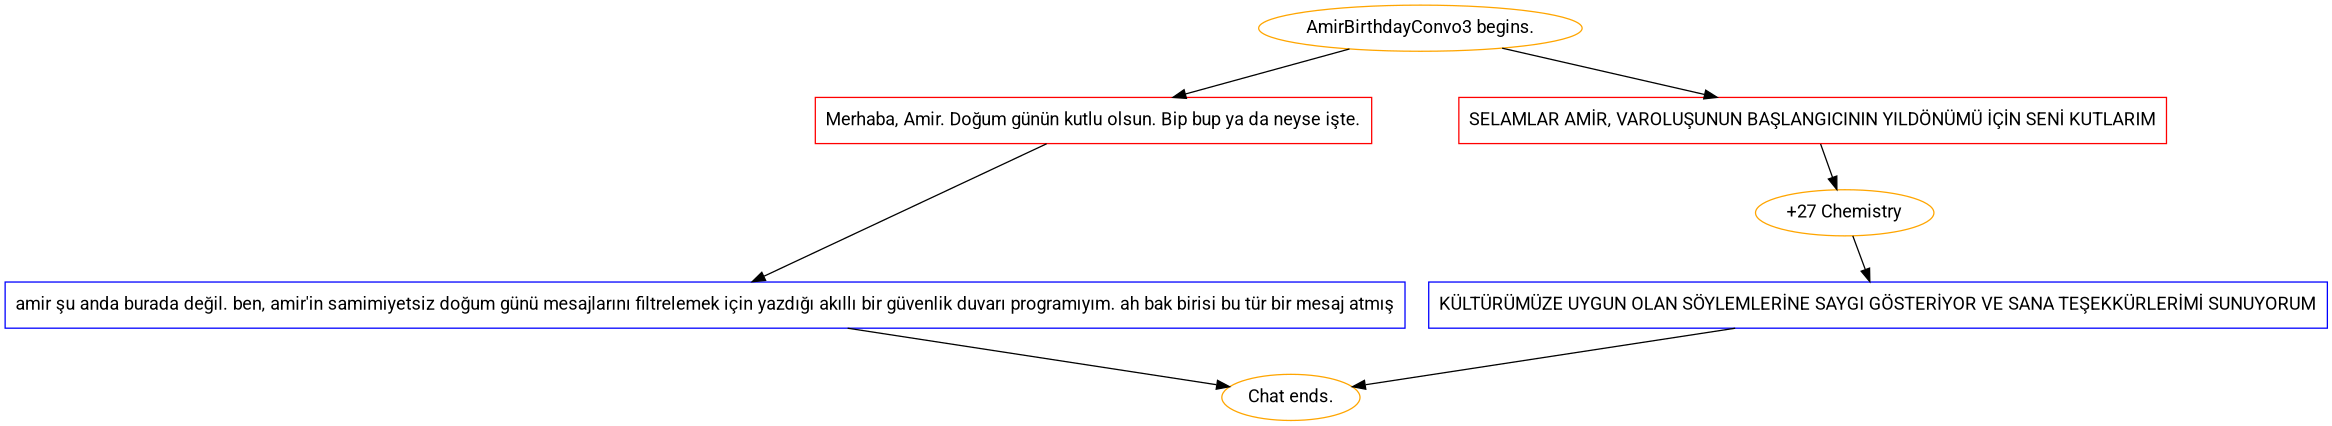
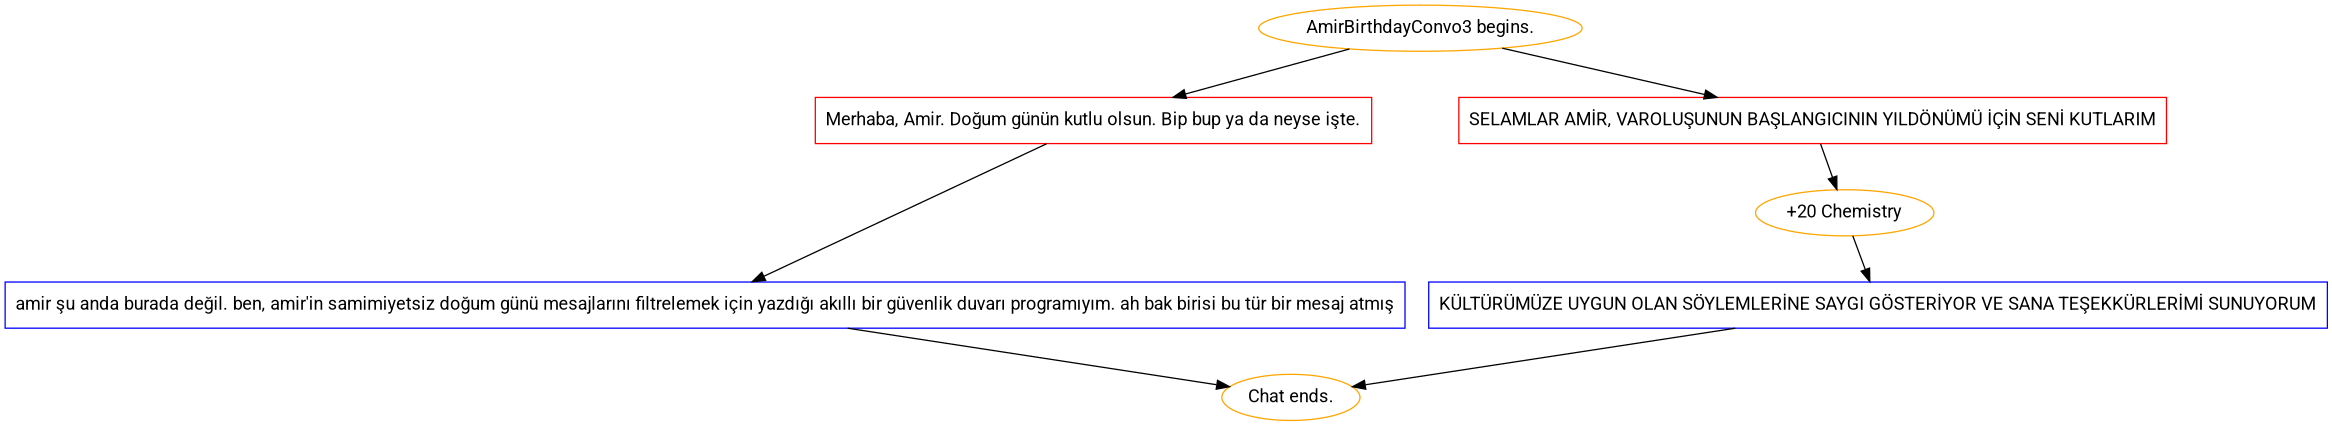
(1845, 213) -> (1845, 213)
